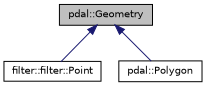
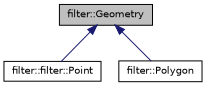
(106, 15) -> (106, 15)
(160, 71) -> (160, 71)
